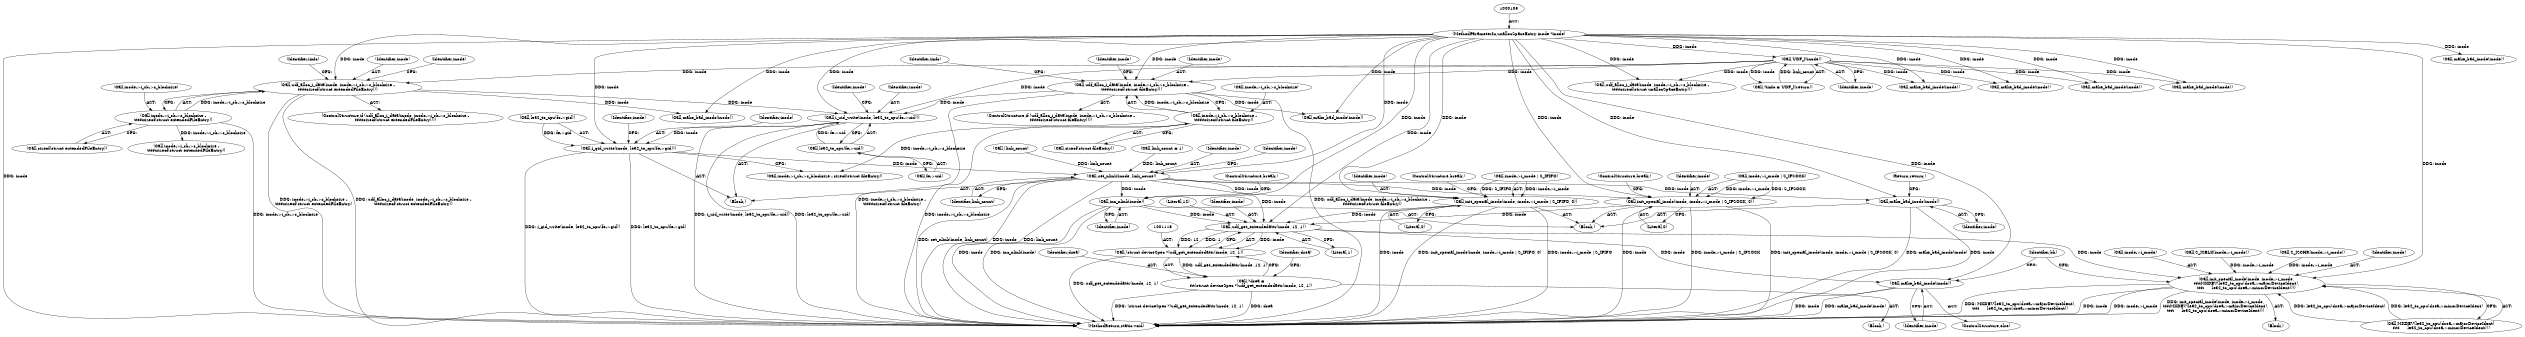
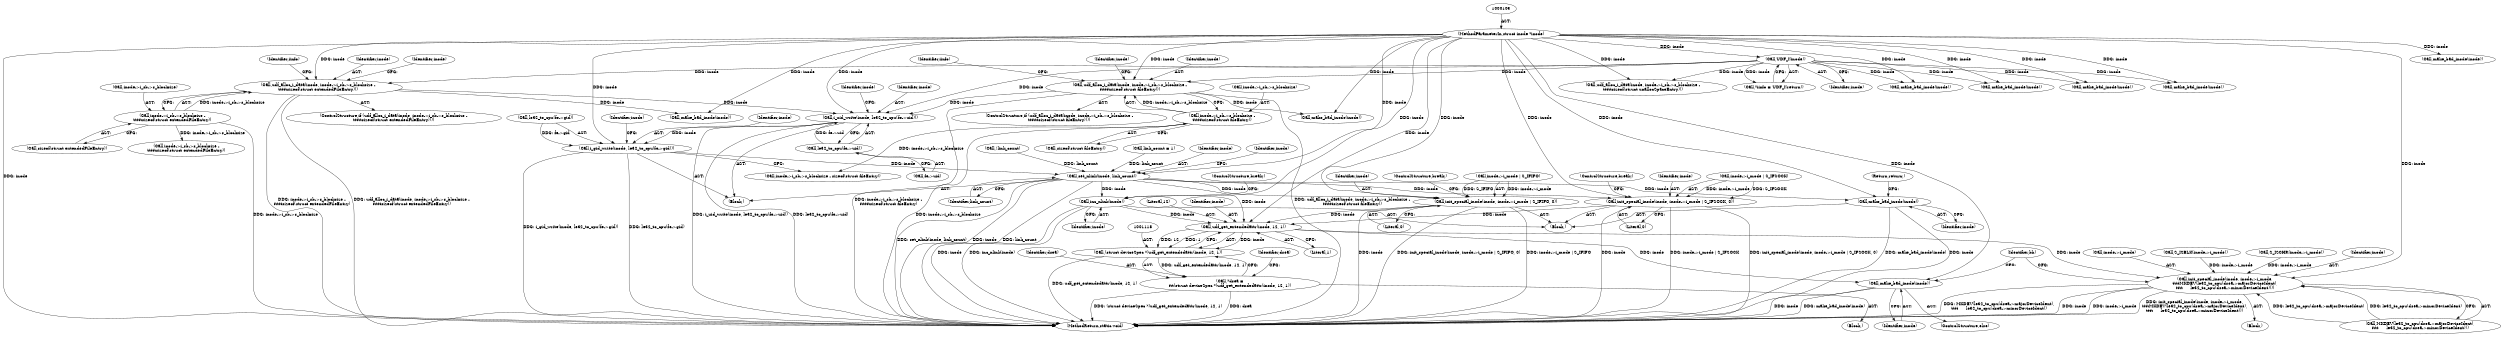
(1509, 34) -> (1501, 34)
(1797, 72) -> (1781, 72)
